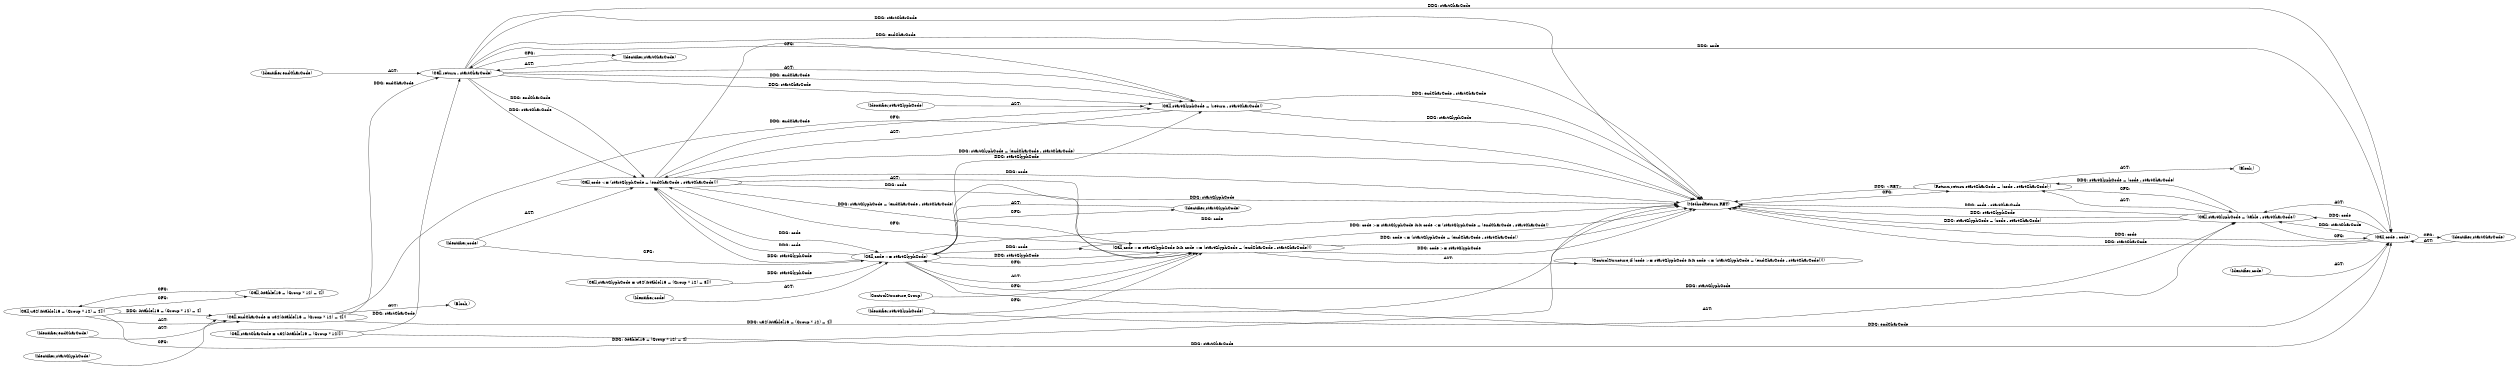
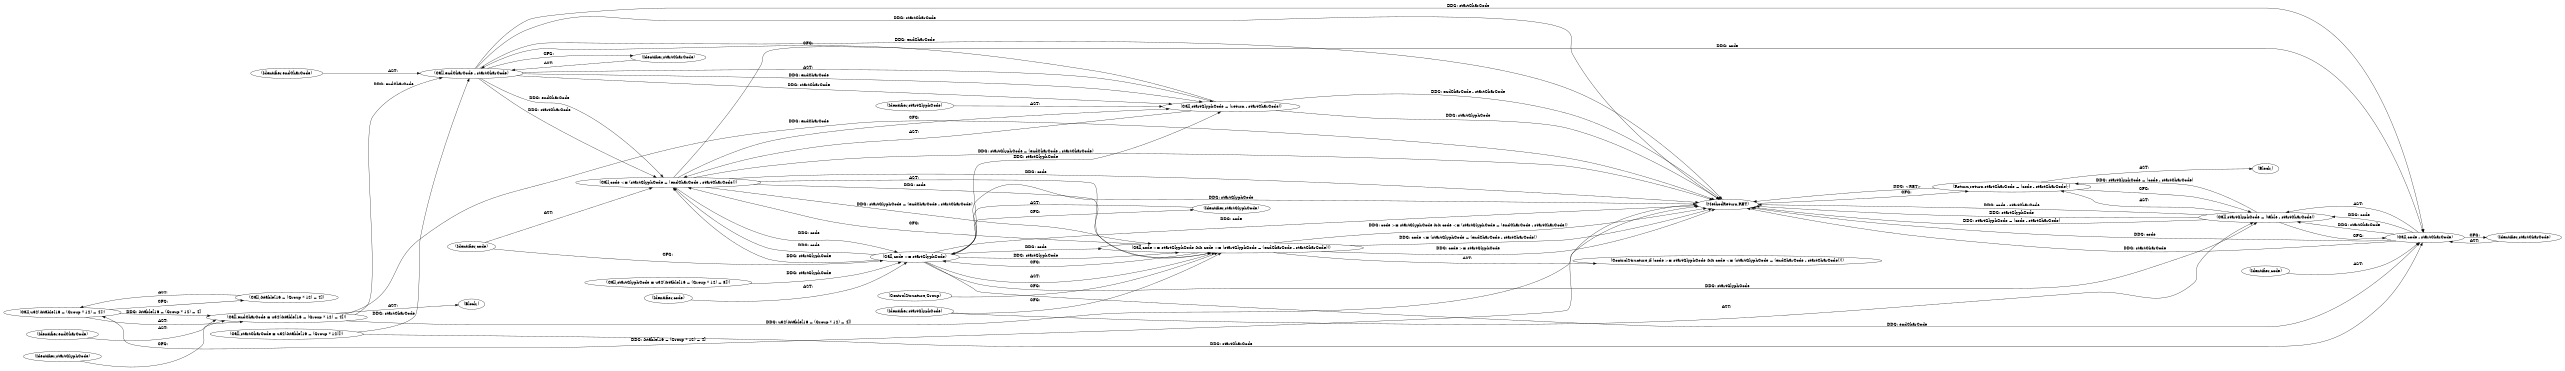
(462, 73) -> (472, 73)
(2392, 237) -> (2425, 237)
(164, 289) -> (164, 293)
(914, 337) -> (926, 337)
